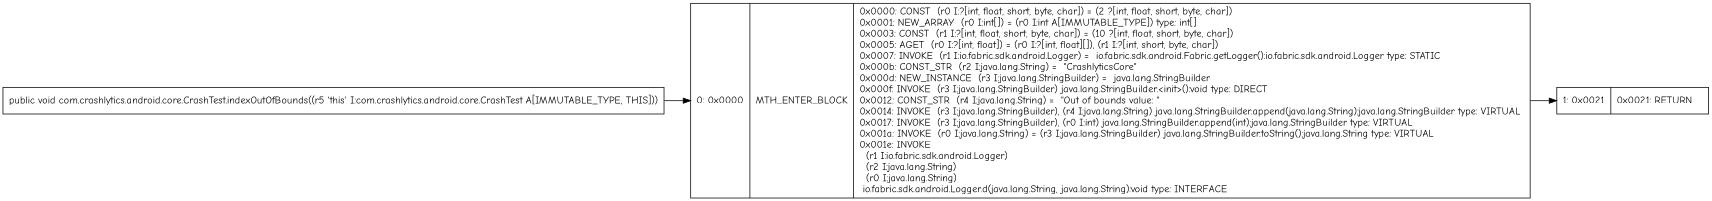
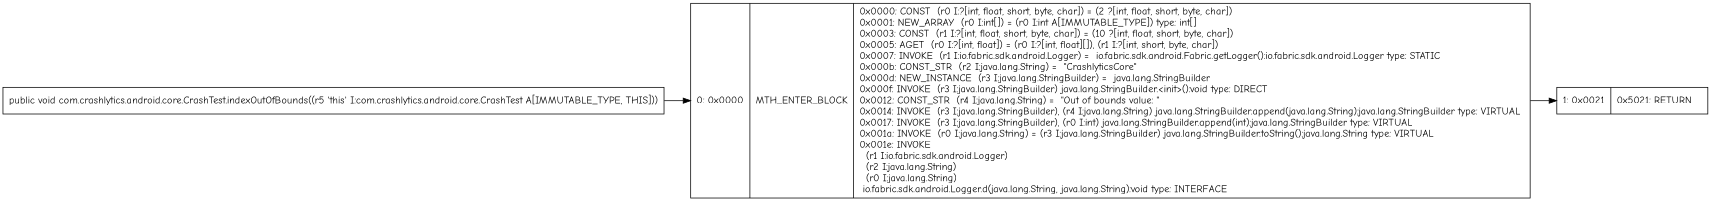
(1660, 100) -> (1659, 100)
